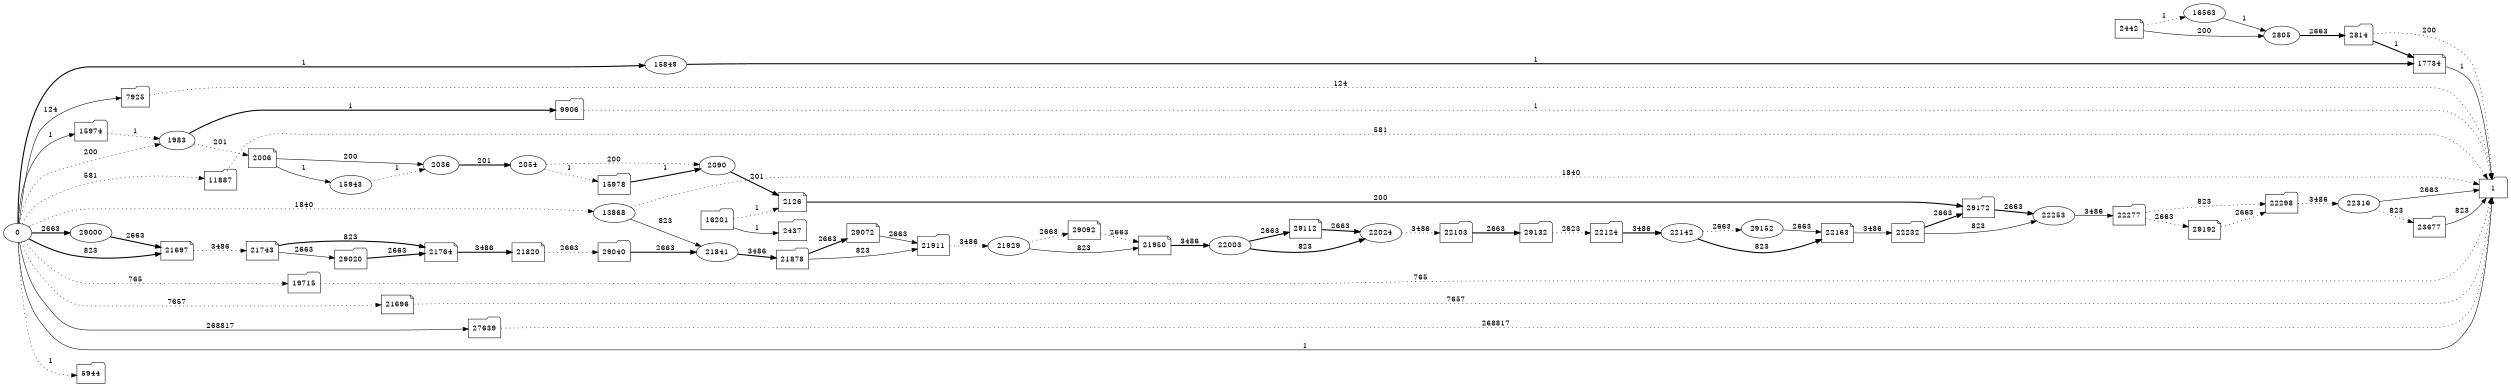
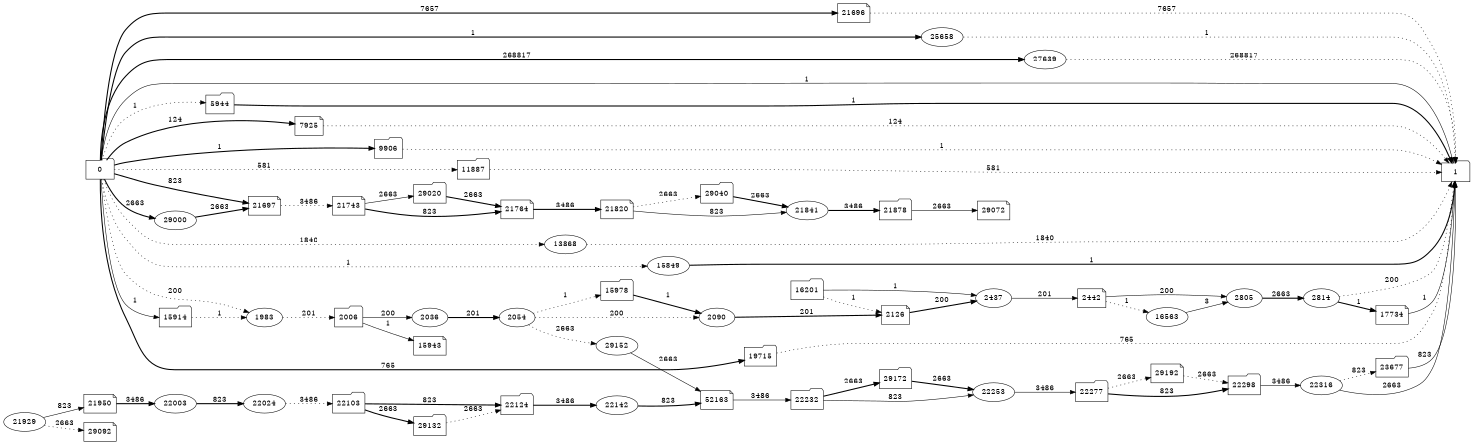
(2245, 19) -> (1207, 302)
(2359, 36) -> (1321, 298)
none -> (942, 37)
(1547, 64) -> (1097, 264)
(270, 67) -> (346, 267)
(136, 98) -> (309, 126)
none -> (855, 105)
(367, 110) -> (241, 151)
(91, 132) -> (175, 318)
(37, 135) -> (193, 124)
(262, 158) -> (349, 318)
(395, 176) -> none
(351, 185) -> (430, 346)
(1382, 202) -> (940, 307)
(2315, 204) -> (1278, 385)
(2203, 207) -> (1166, 396)
(1305, 229) -> none
(1571, 229) -> (473, 409)
(793, 231) -> (994, 298)
(1719, 231) -> (559, 337)
(663, 232) -> (707, 216)
(18, 233) -> (100, 170)
(1837, 233) -> (717, 400)
(1117, 237) -> none
(934, 246) -> none
(825, 247) -> (942, 210)
(146, 284) -> (348, 370)
none -> (1042, 298)
(183, 306) -> (409, 13)
(485, 328) -> (1045, 60)
(216, 330) -> (525, 60)
none -> (430, 404)
